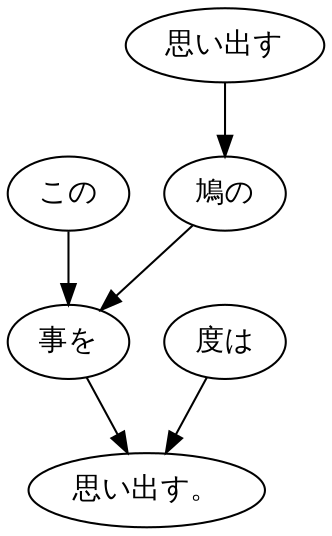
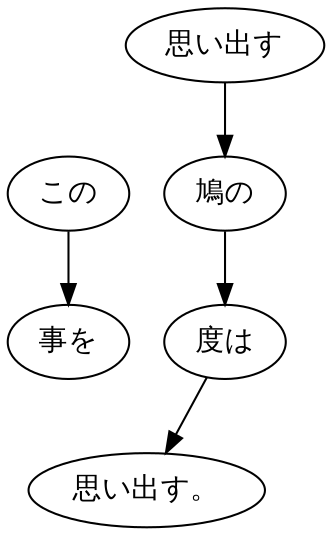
(154, 261) -> (225, 258)
(102, 406) -> none
